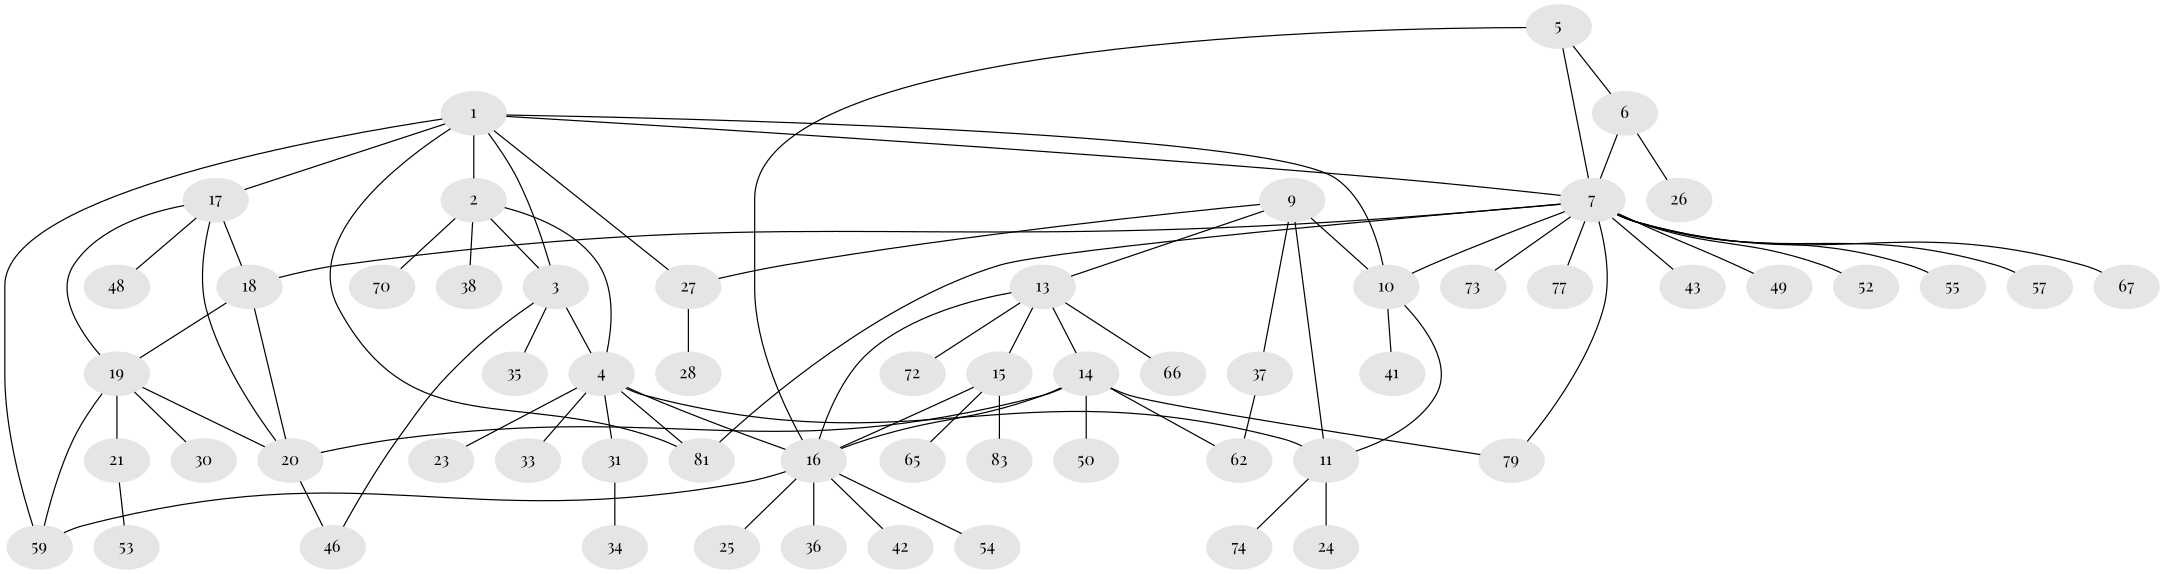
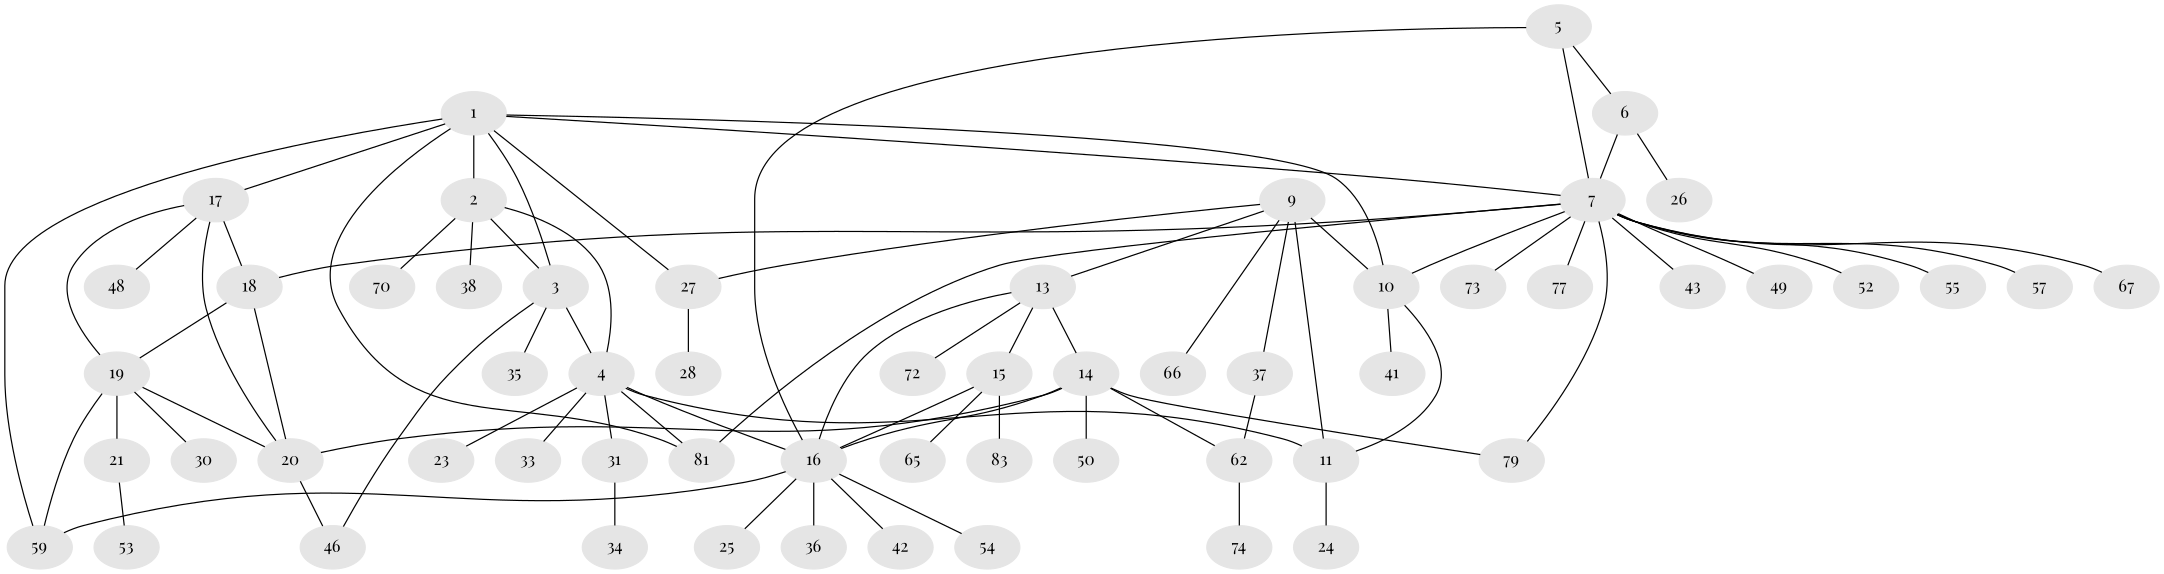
(1108, 330) -> (1233, 287)
(1283, 504) -> (1239, 504)
